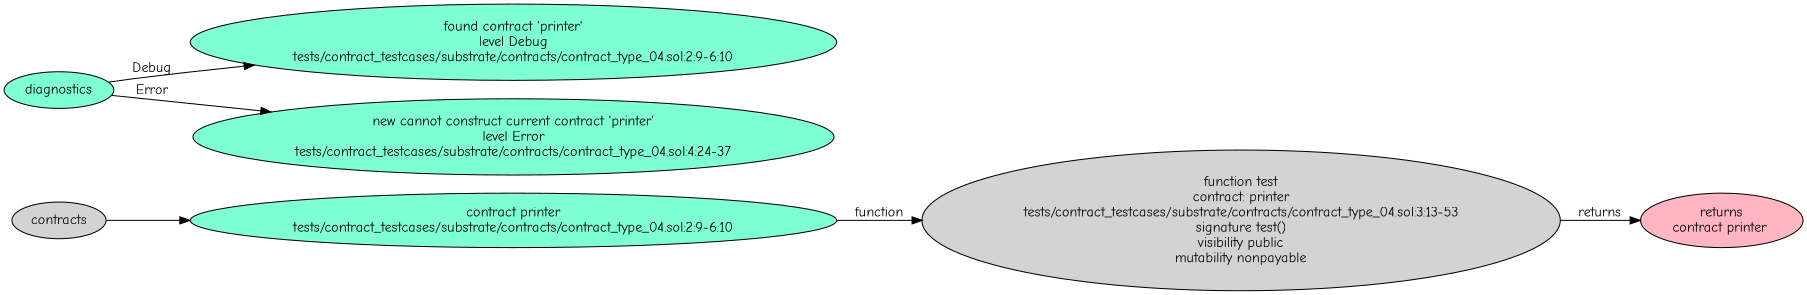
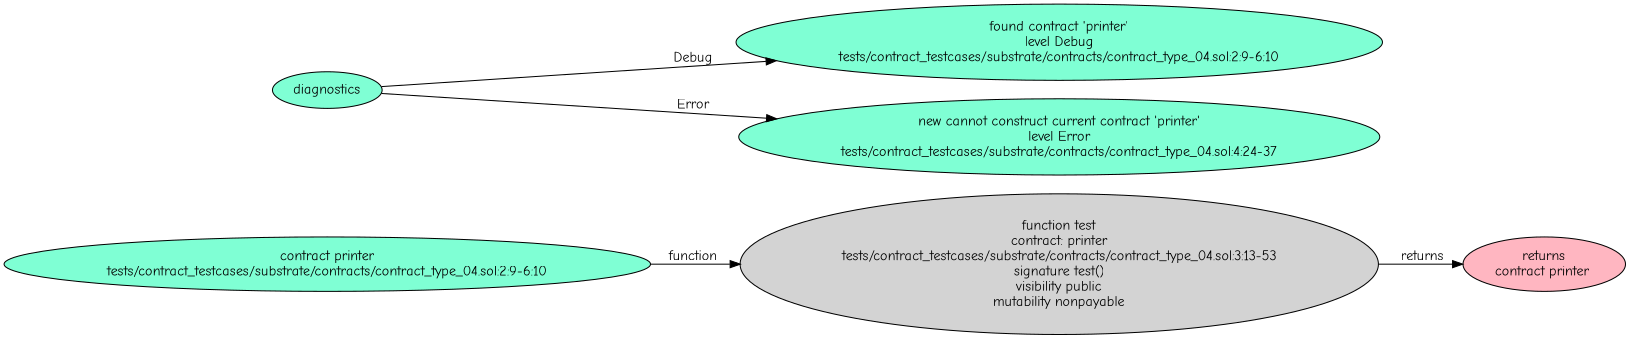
(59, 220) -> none
